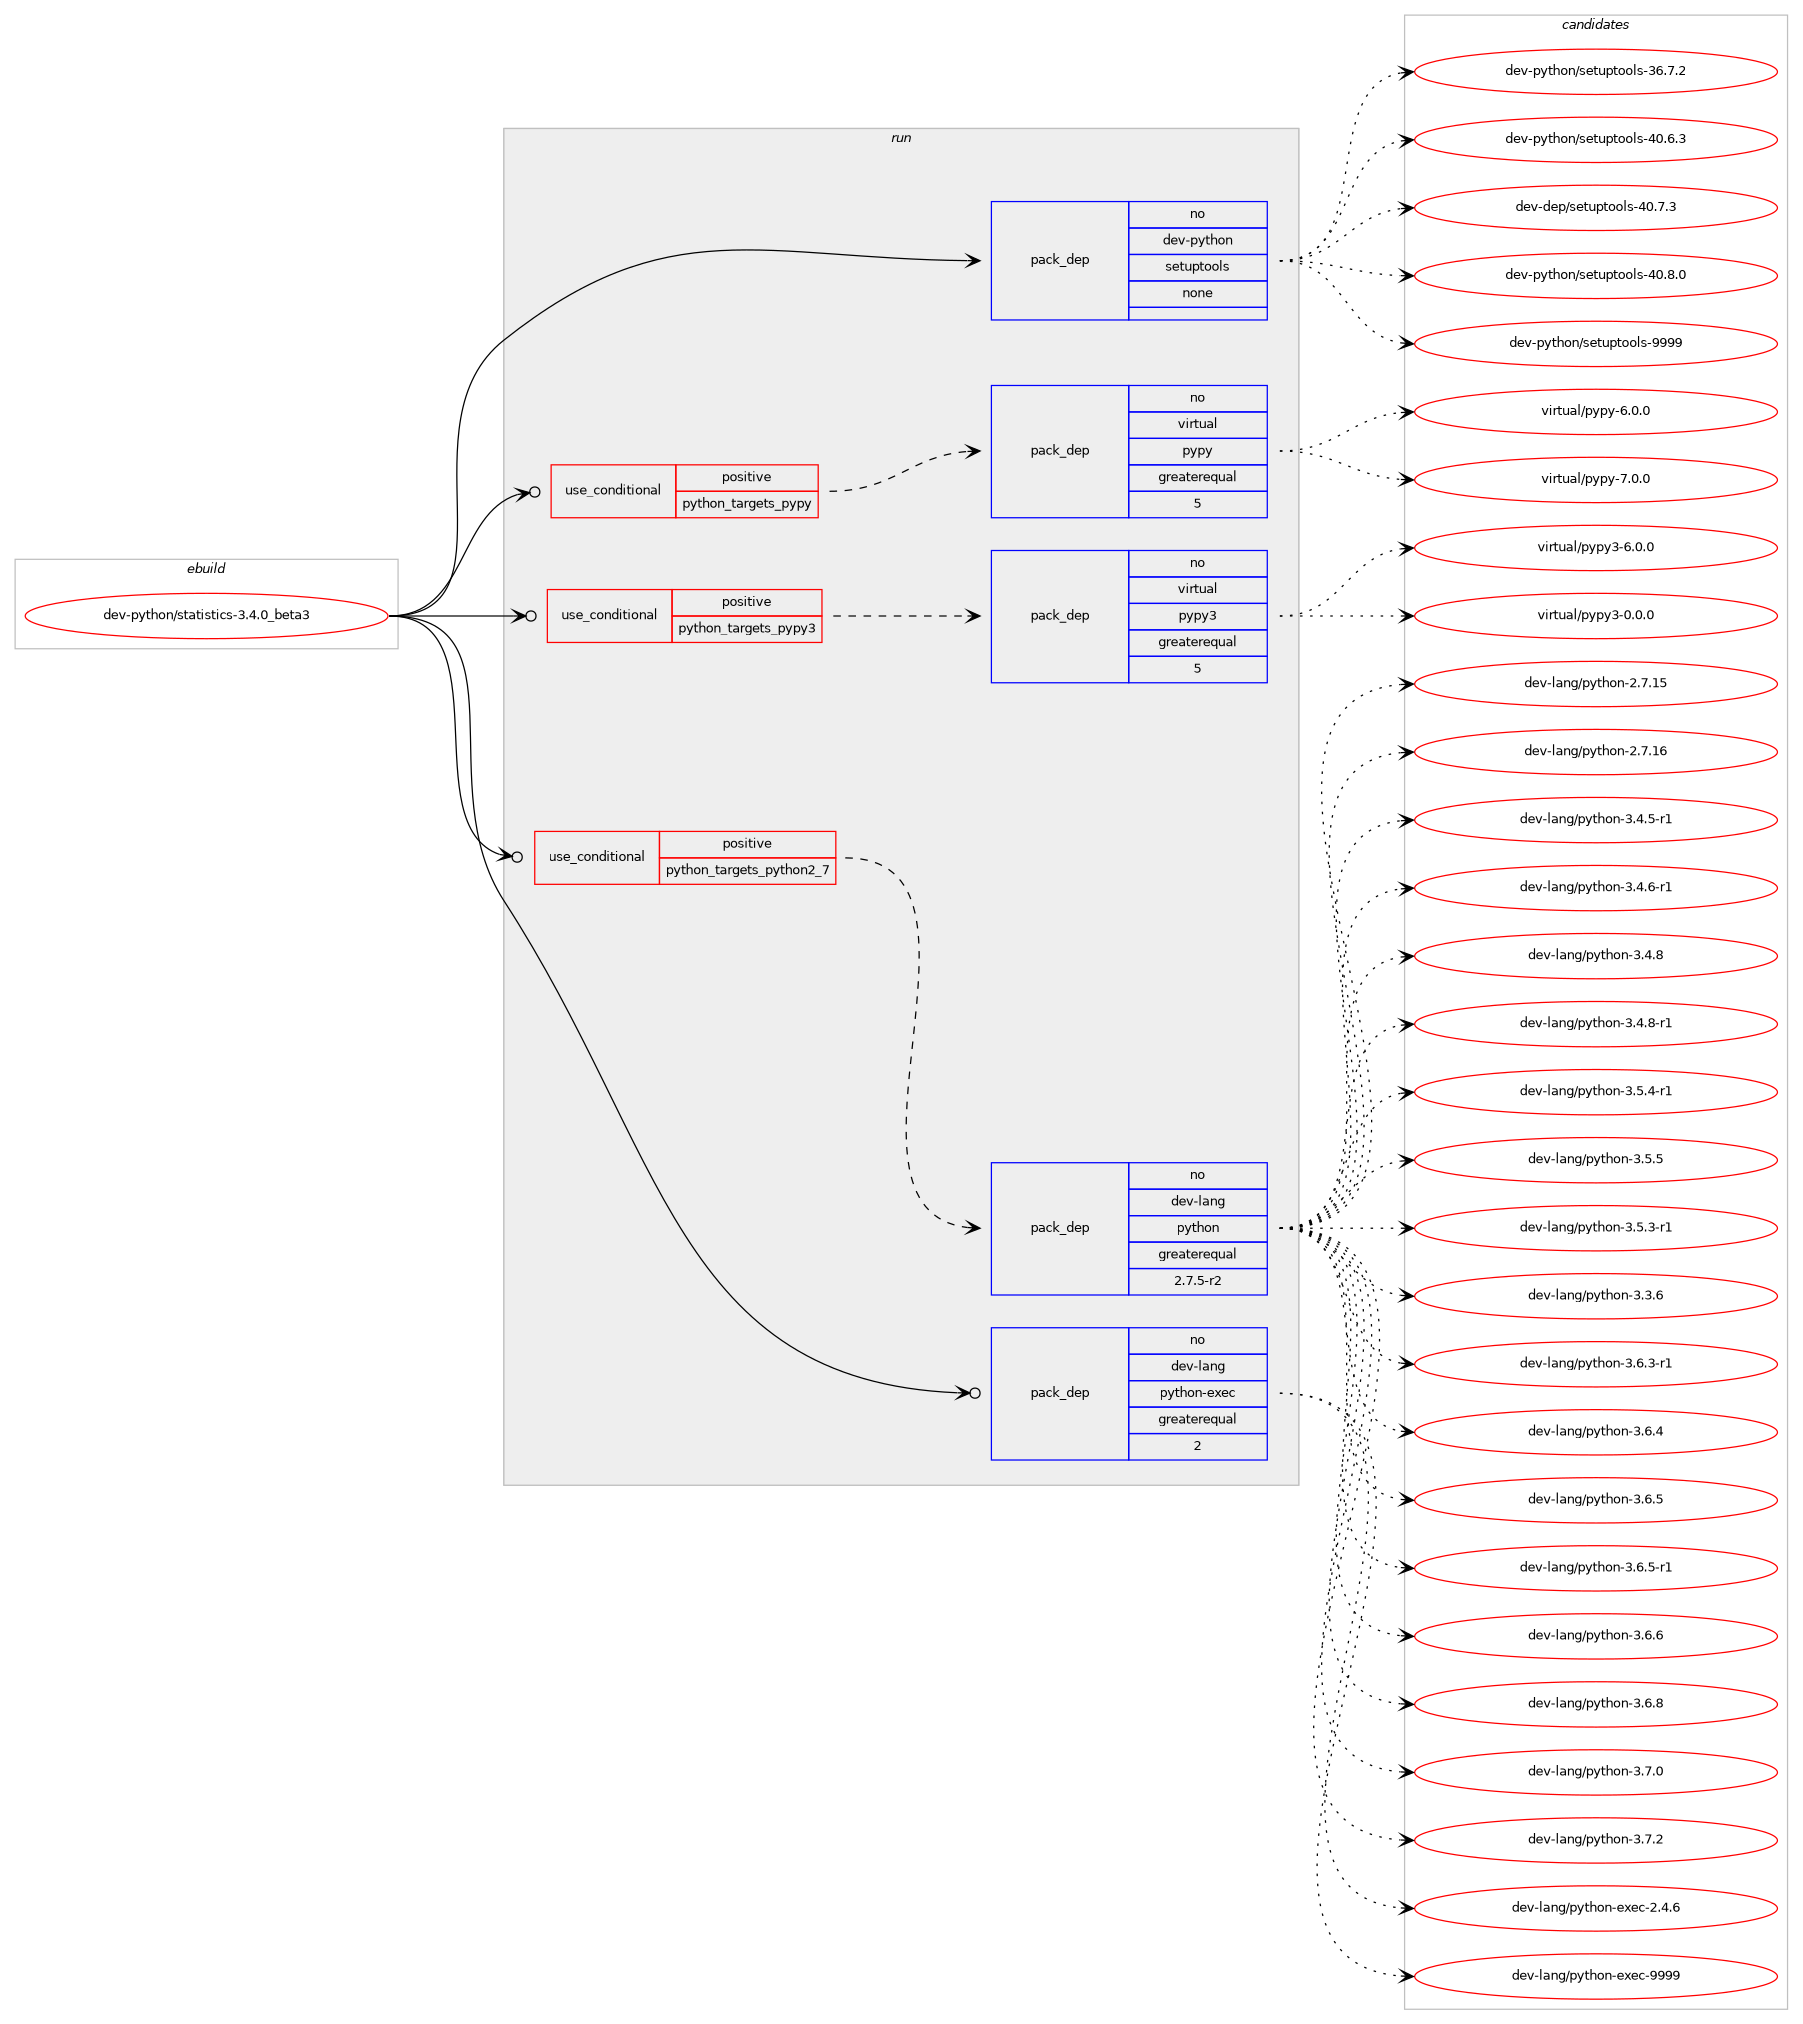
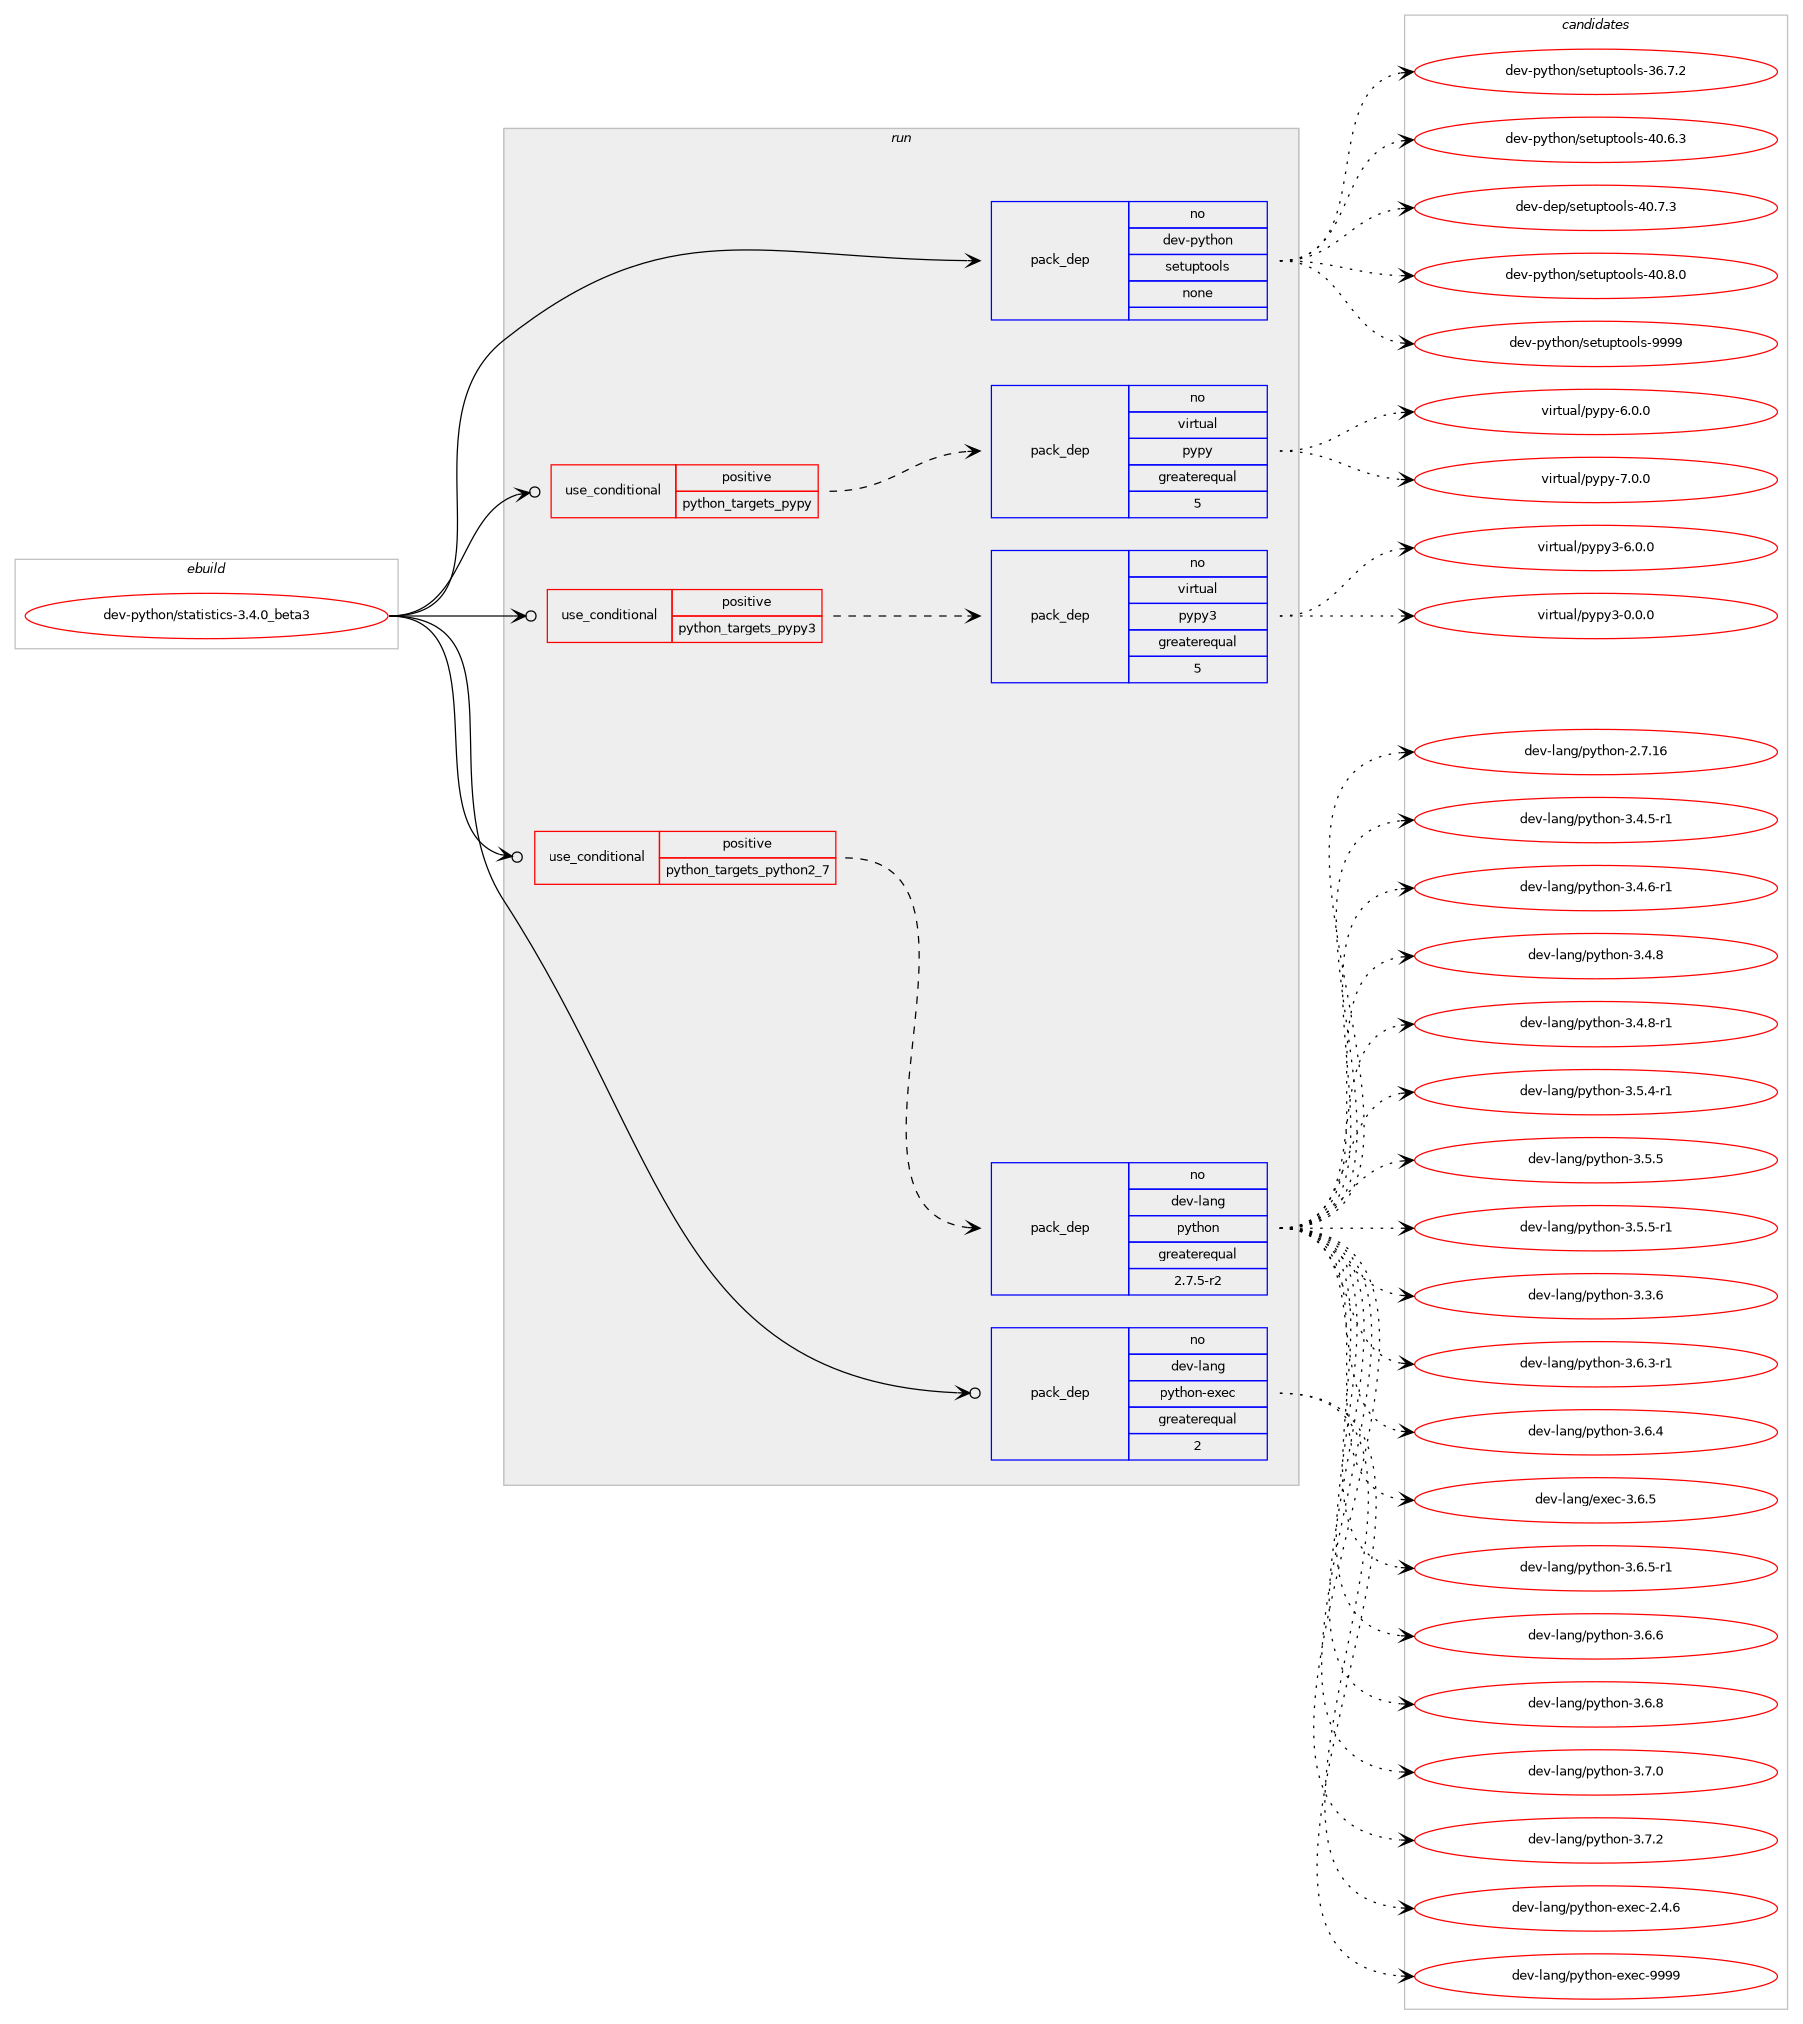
(1596, 684) -> none
(1596, 1228) -> (1596, 1228)
(1596, 1500) -> (1596, 1500)
